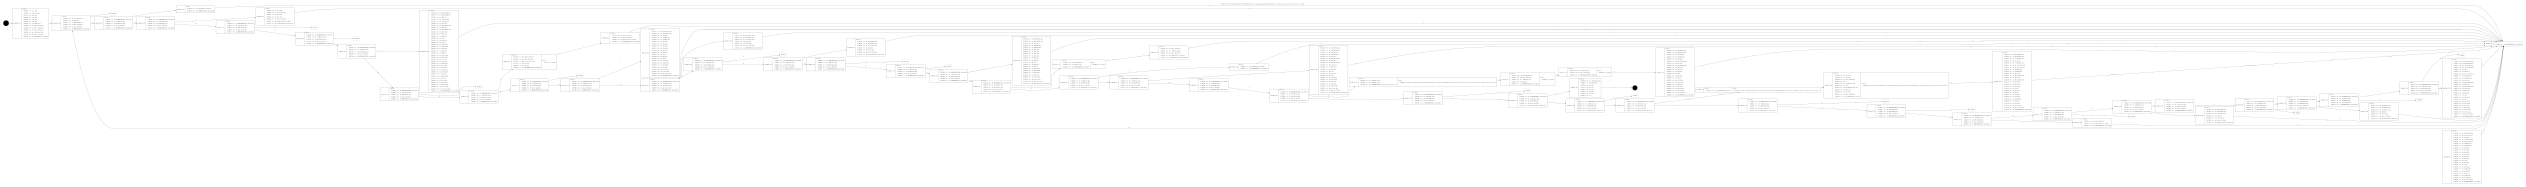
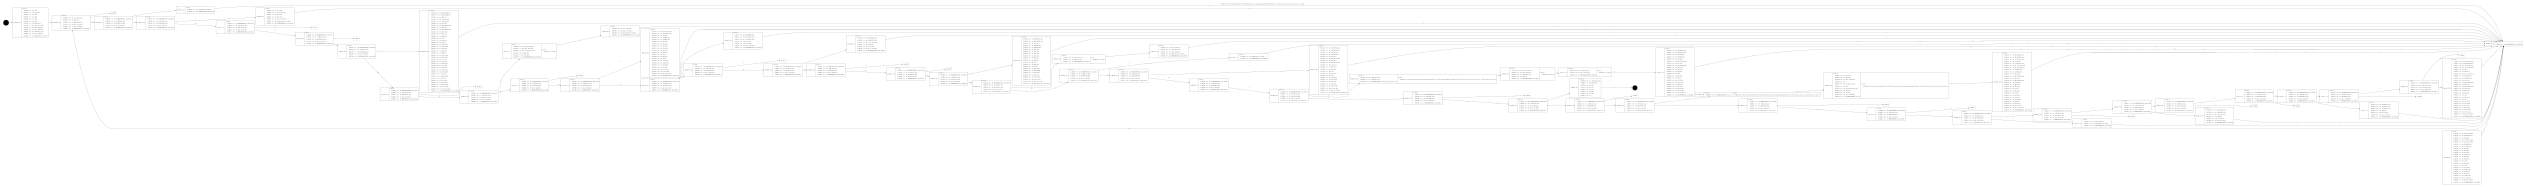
none -> (2255, 106)
